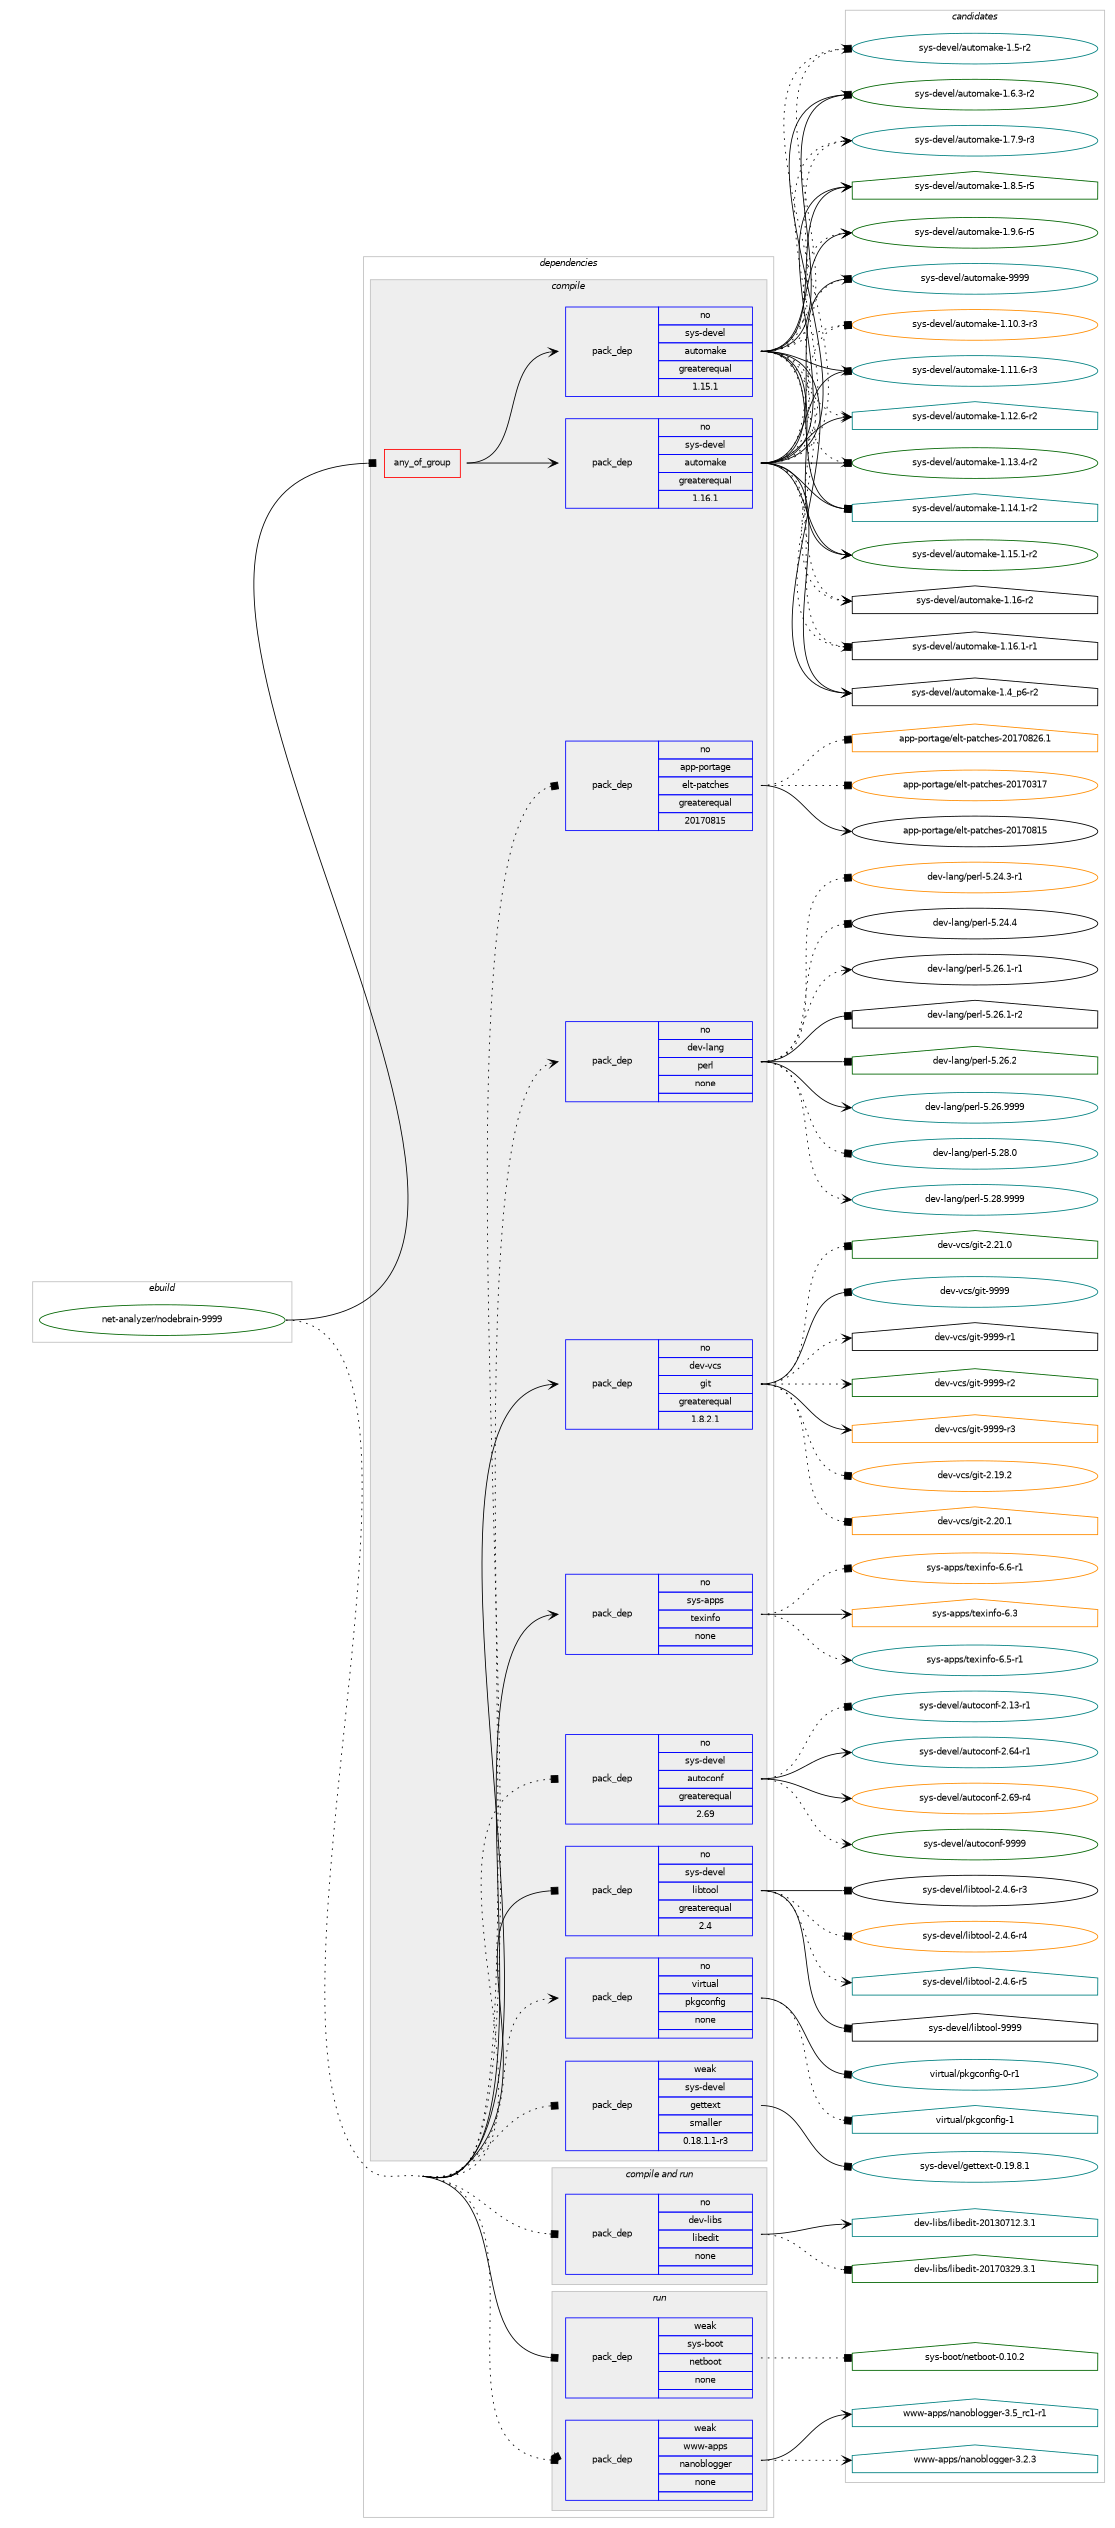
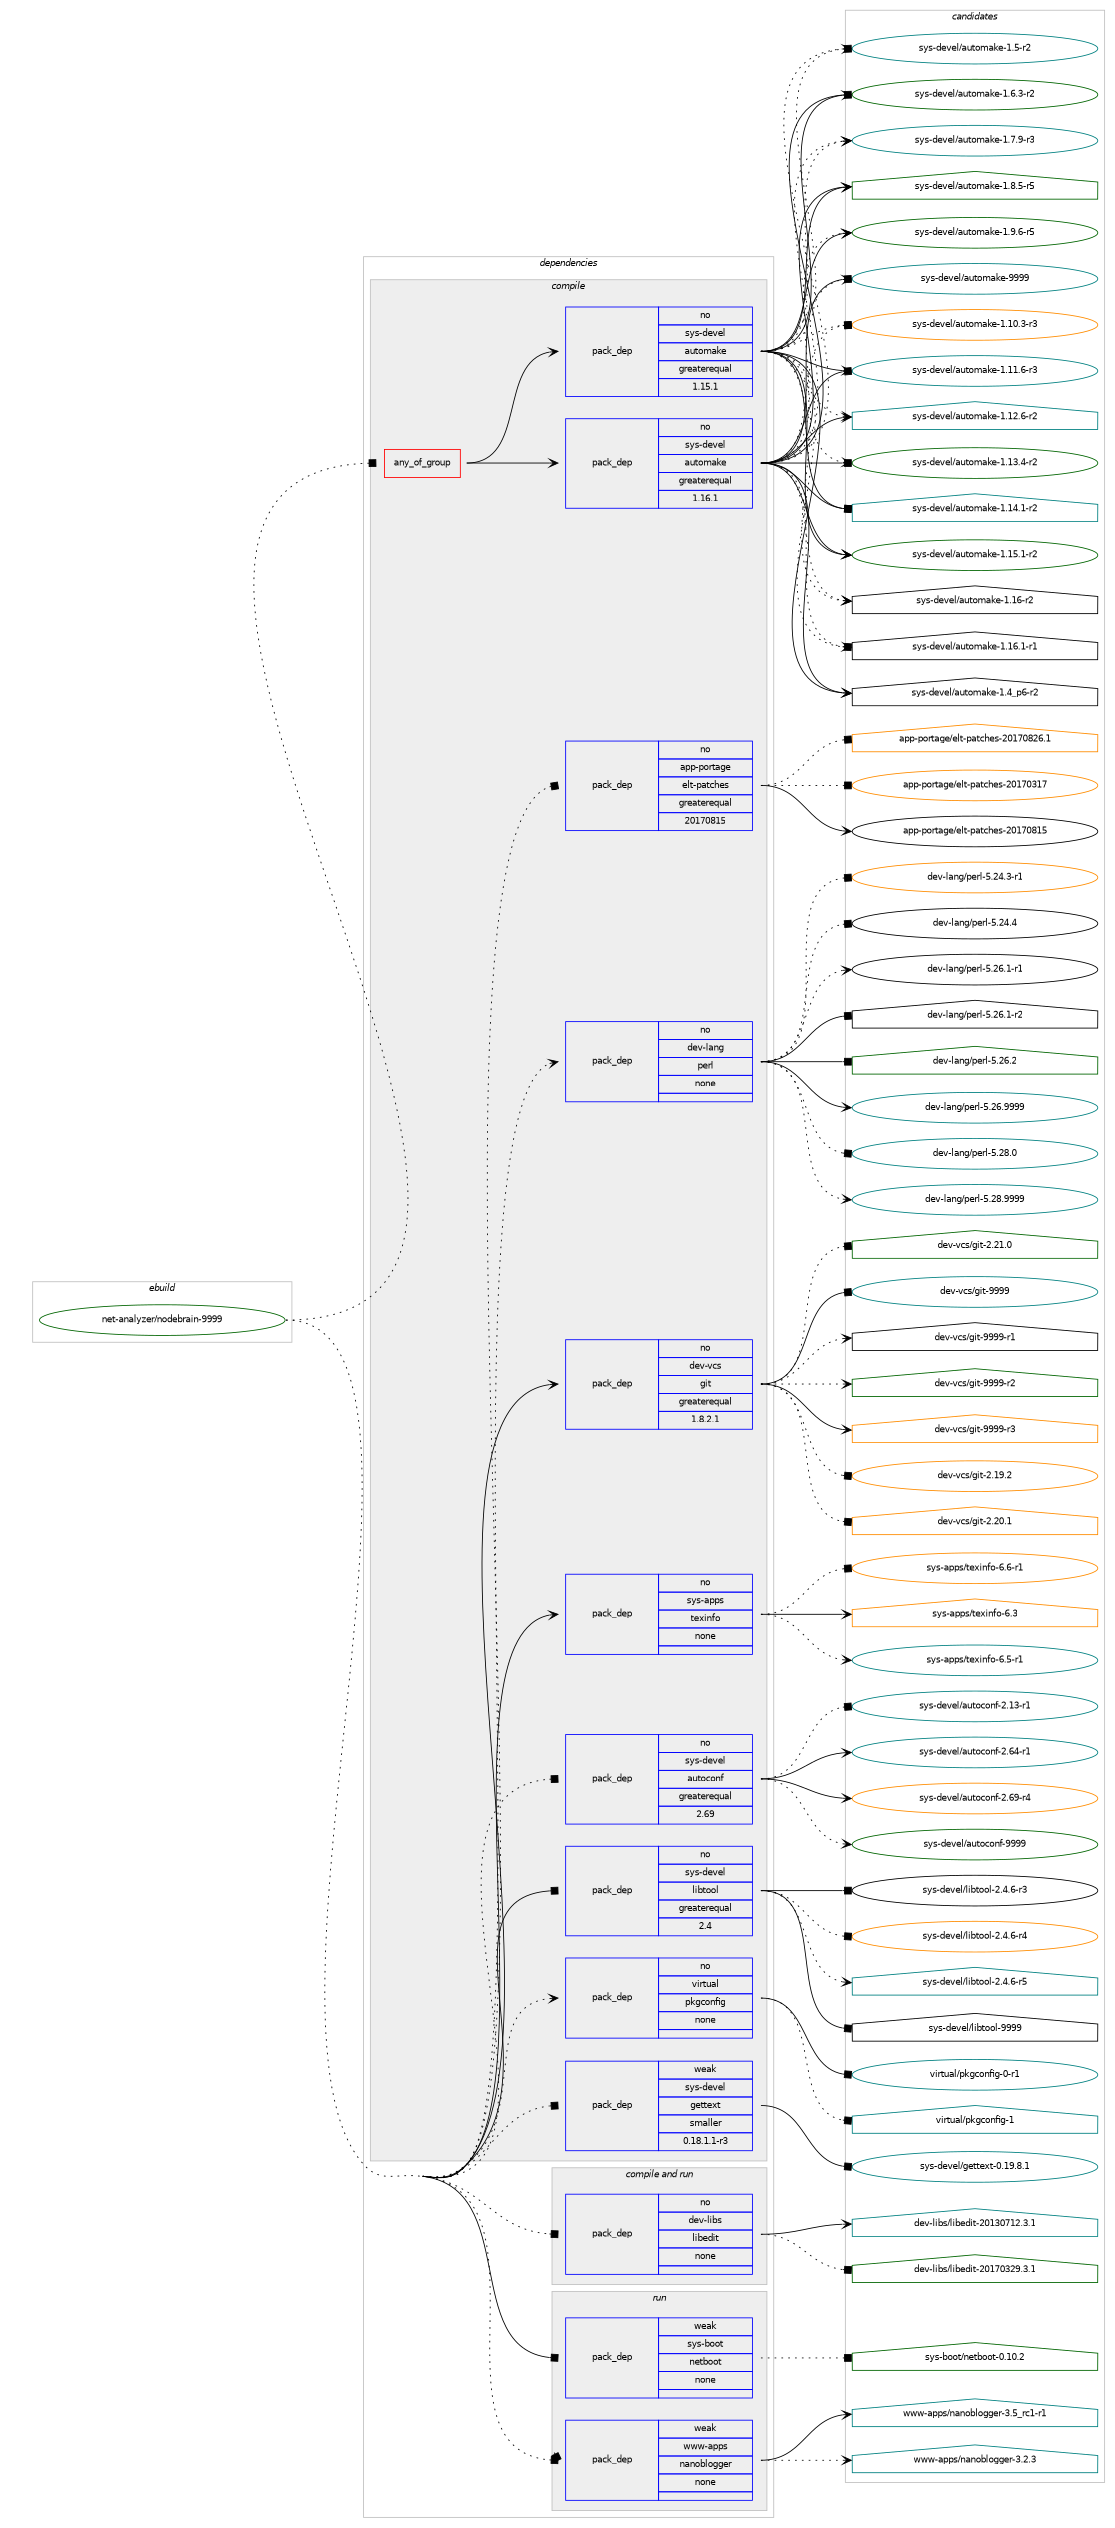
(332, 896) -> (332, 896)
